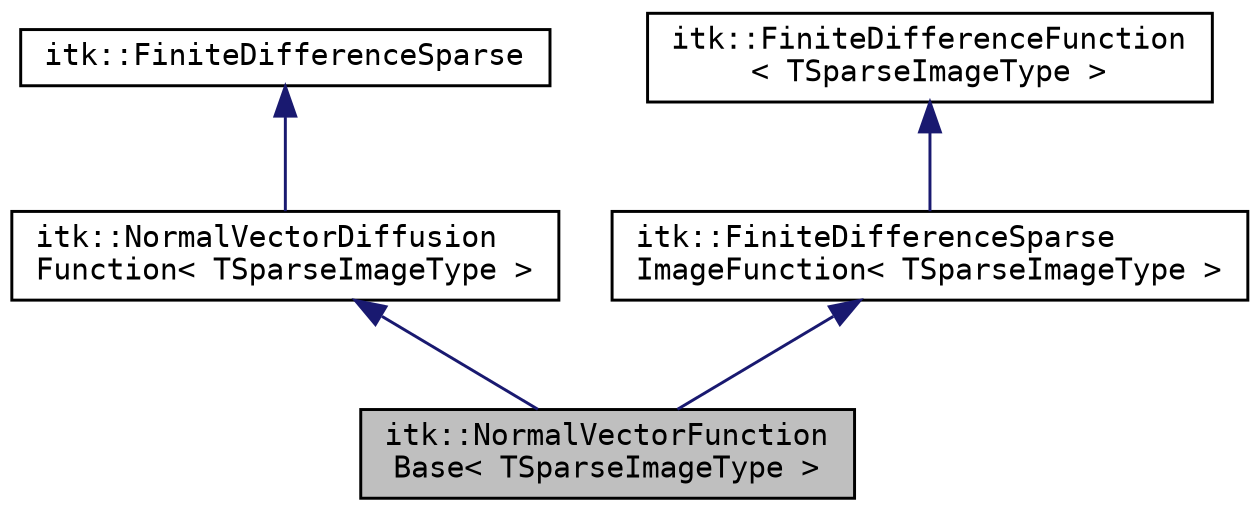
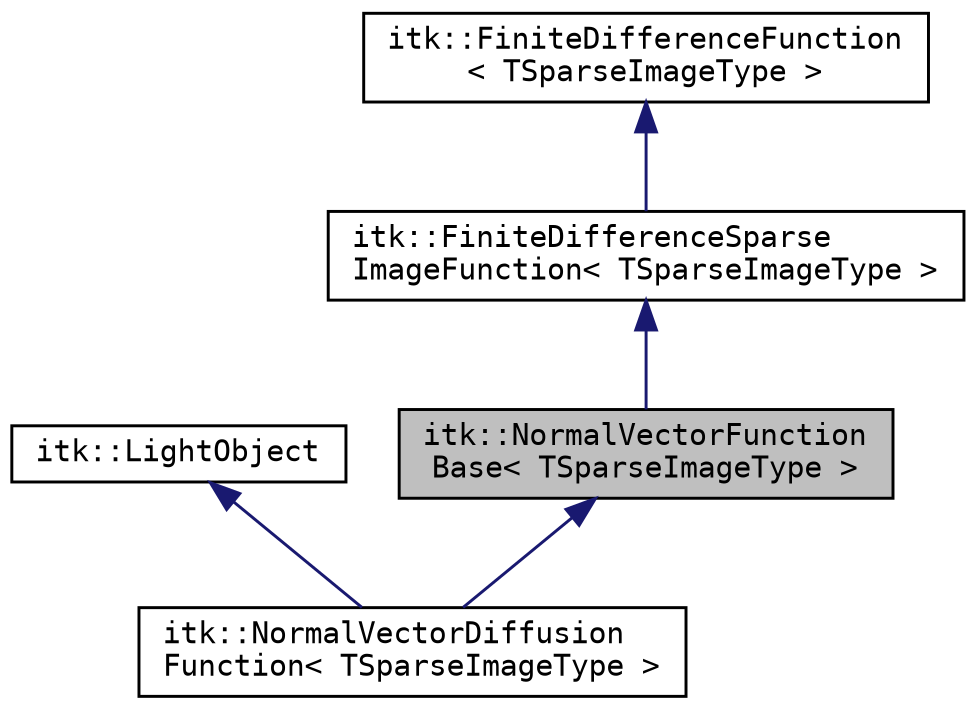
(285, 58) -> (179, 454)
(460, 363) -> (518, 563)
